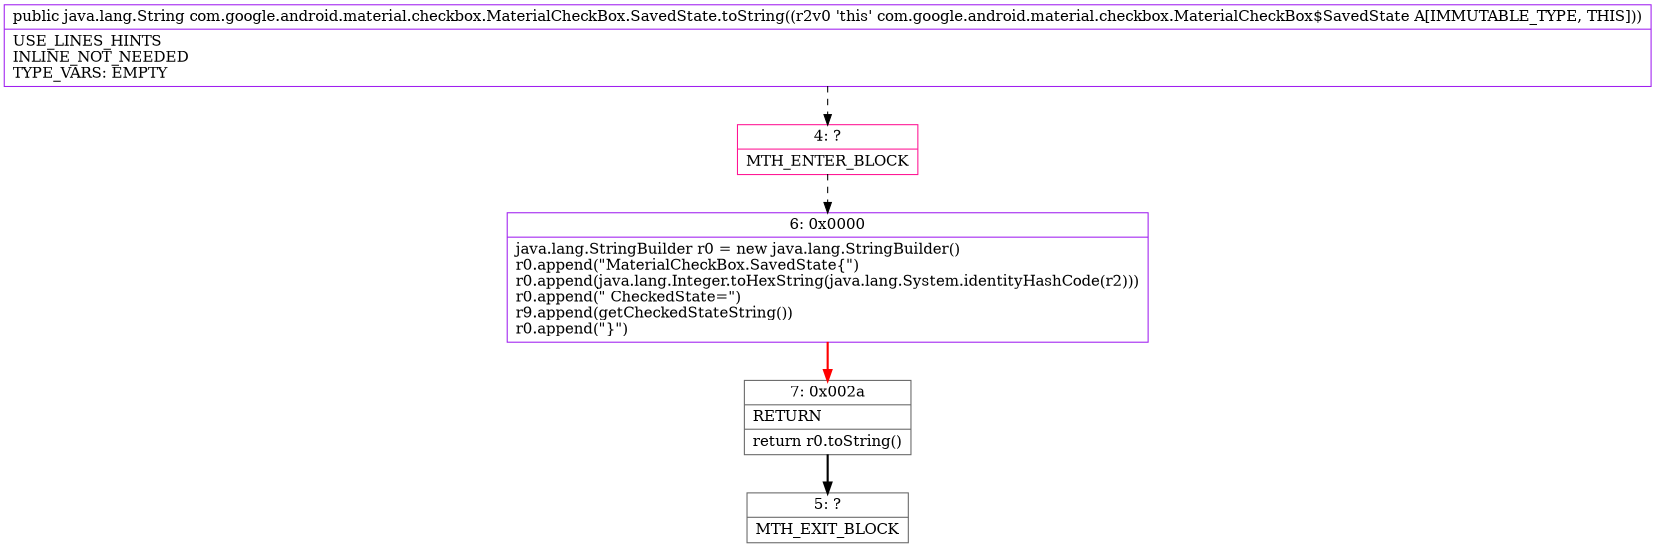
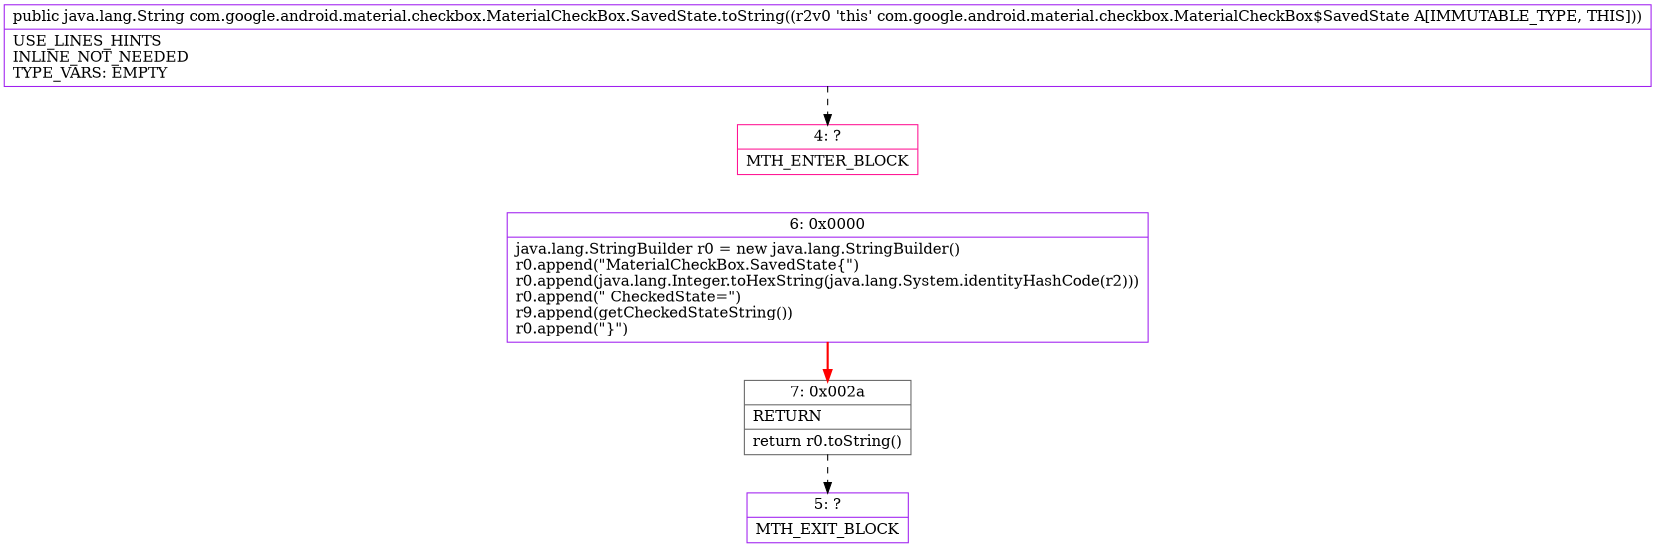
(828, 188) -> none
(828, 468) -> (828, 468)
(828, 518) -> (828, 518)
